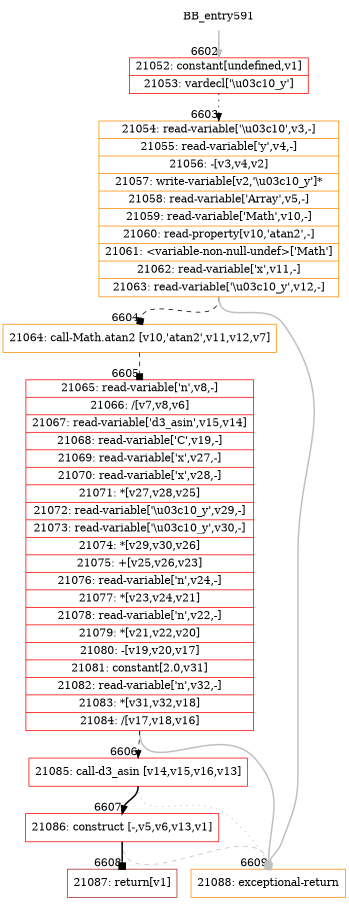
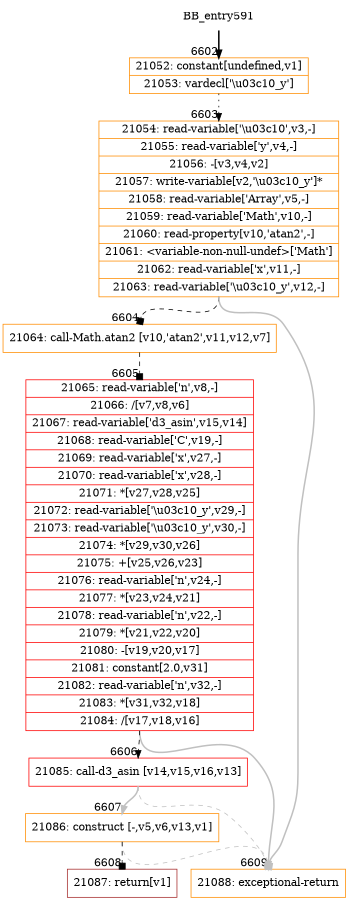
(219, 40) -> (219, 40)
(219, 76) -> (219, 76)
(133, 797) -> (133, 797)
(208, 807) -> (208, 807)
(122, 828) -> (122, 828)
(122, 856) -> (122, 856)
